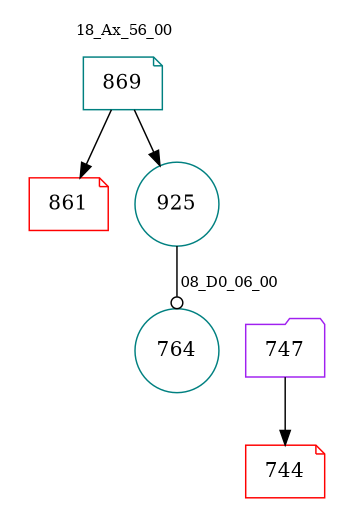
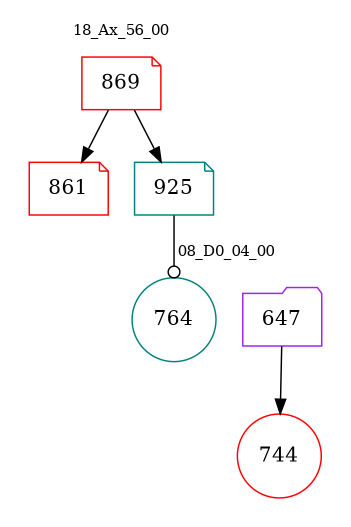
(123, 83) -> (121, 83)
(177, 204) -> (174, 189)
(230, 283) -> (227, 252)
(285, 351) -> (282, 320)
(285, 471) -> (279, 456)
